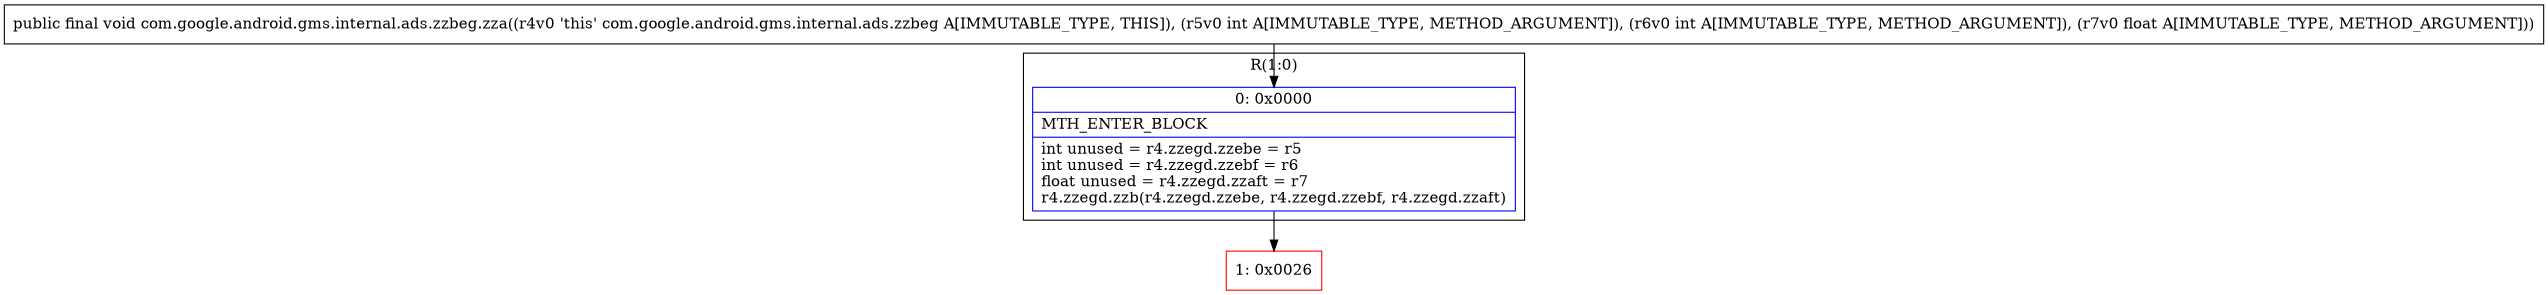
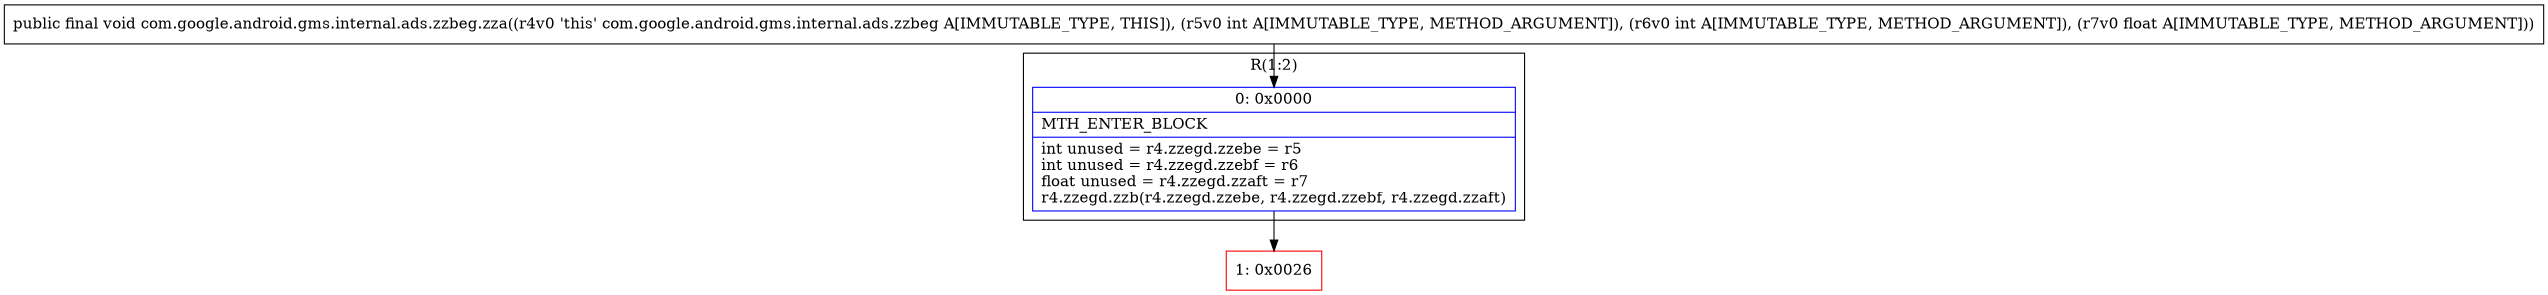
(1274, 66) -> (1274, 66)
